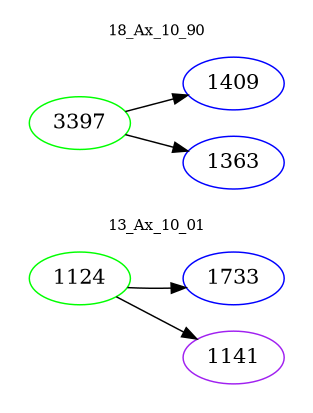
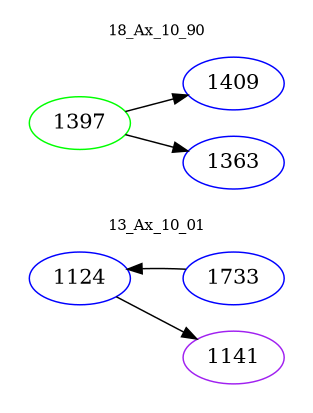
(80, 123) -> (80, 123)
(80, 278) -> (80, 278)
(149, 288) -> (164, 269)
